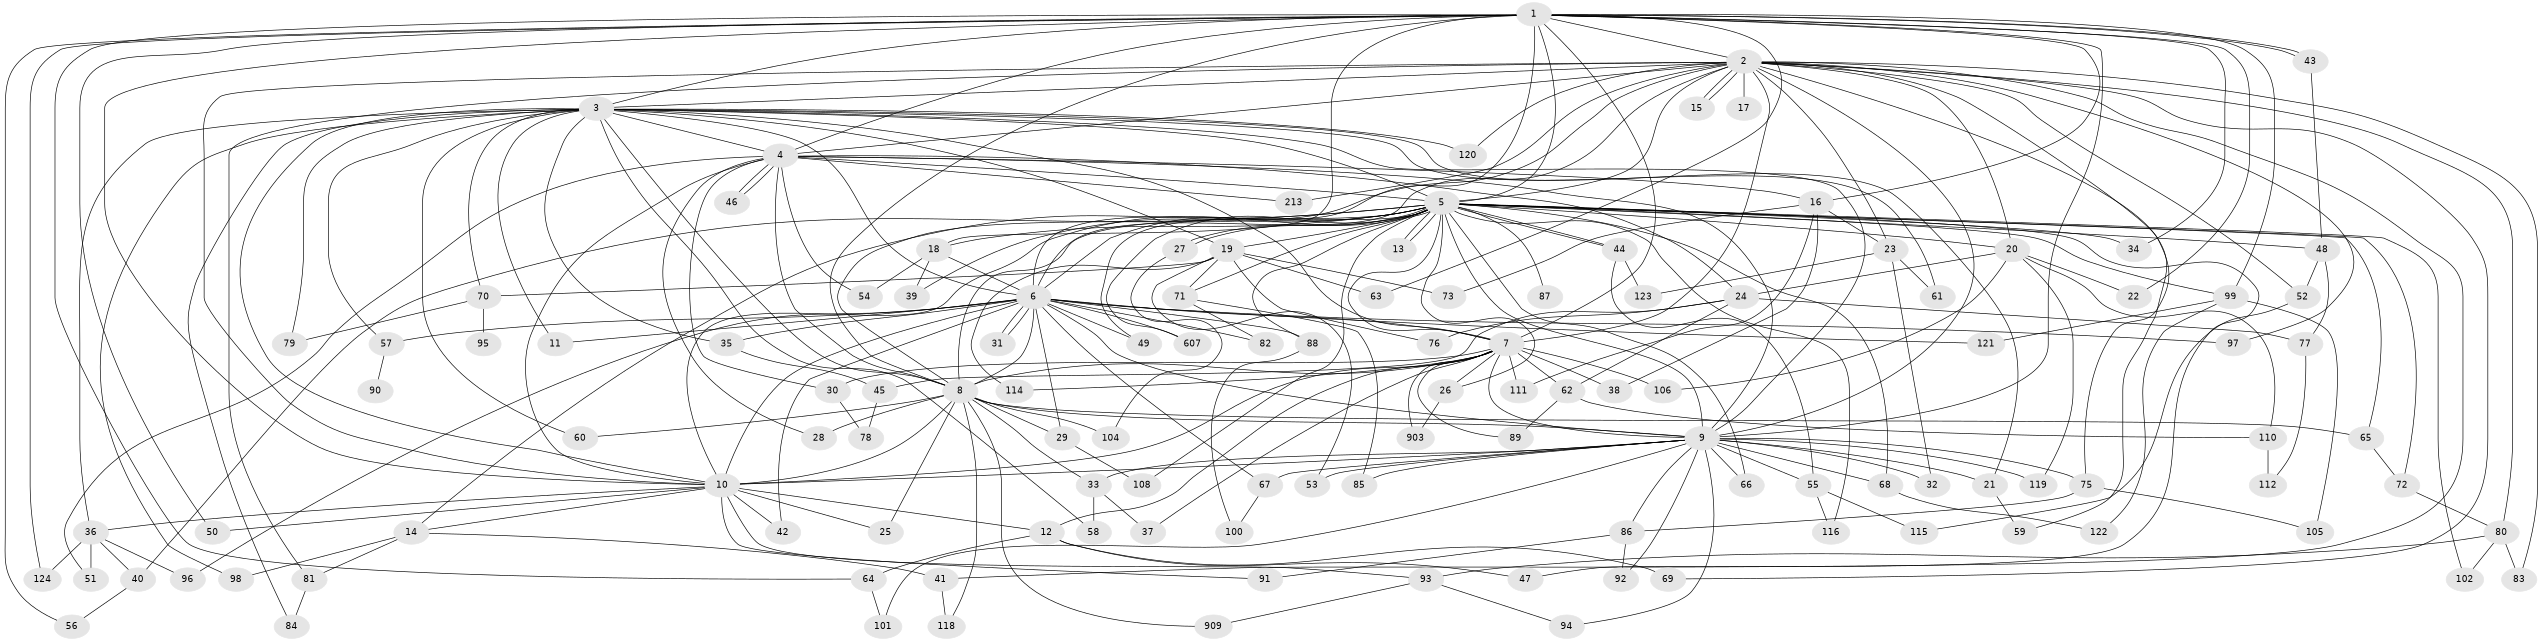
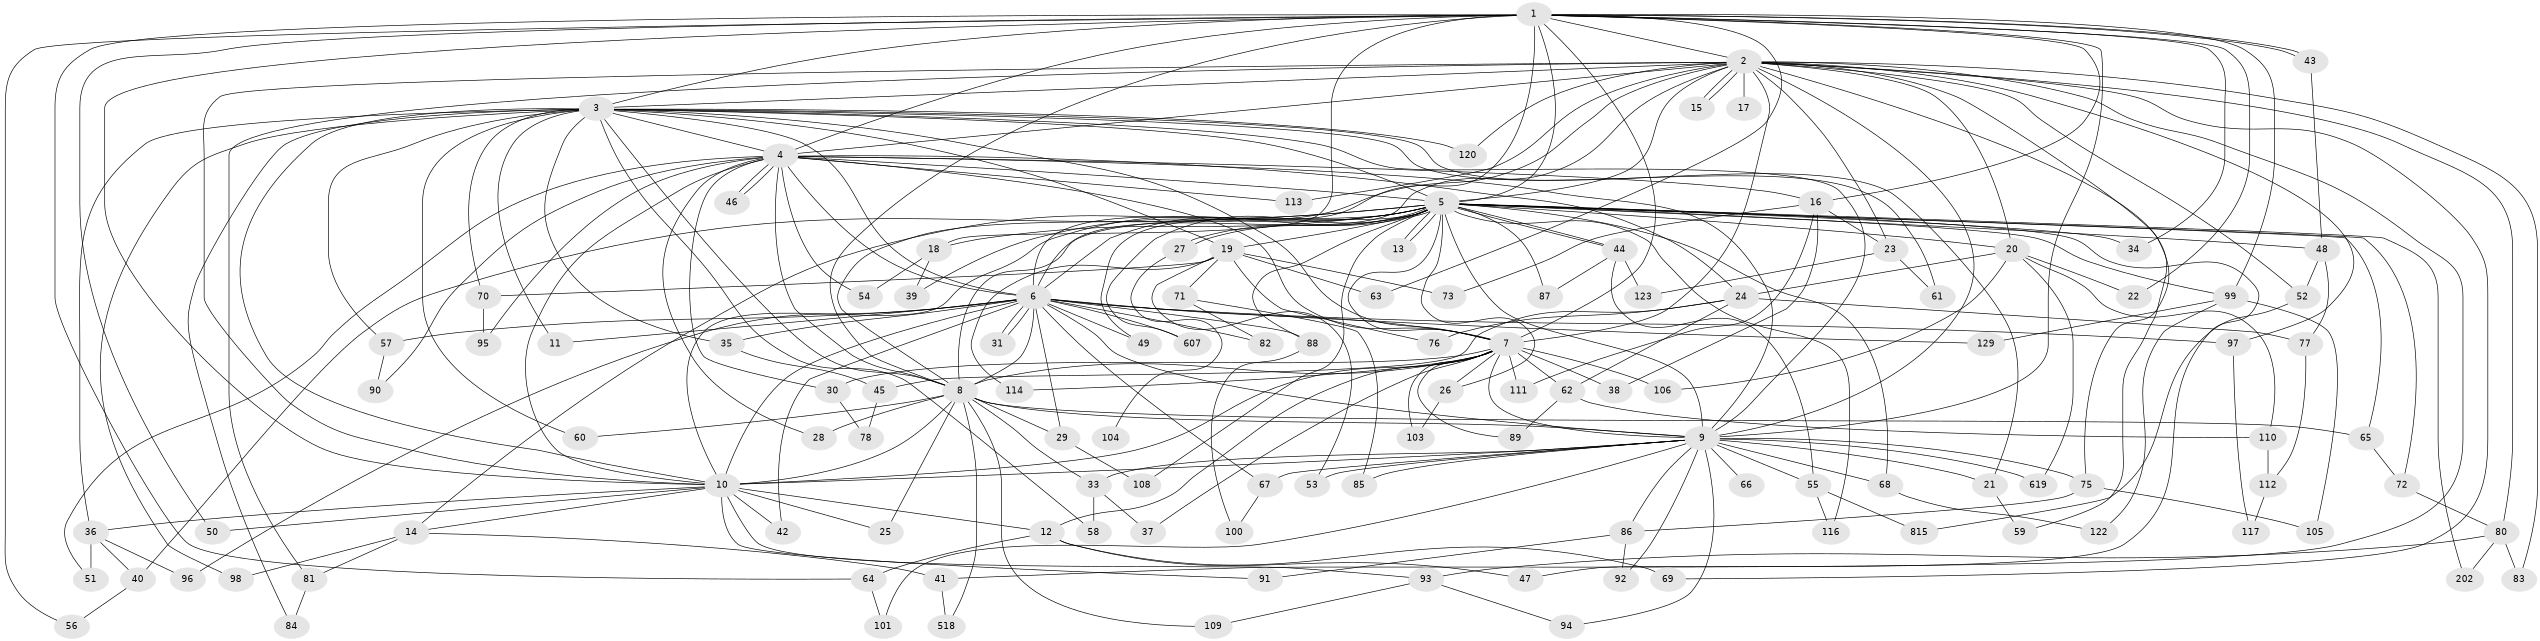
(1294, 203) -> (1294, 203)
none -> (1165, 209)
none -> (606, 211)
none -> (553, 212)
(1309, 245) -> none
(980, 272) -> (886, 260)
none -> (1582, 273)
(1619, 336) -> none
(290, 344) -> none
(1986, 344) -> (1986, 344)
(1036, 414) -> none
(1416, 438) -> (1416, 438)
(1932, 485) -> none
(2038, 485) -> (2038, 485)
(1919, 532) -> (1919, 532)
none -> (2251, 532)
(43, 580) -> none
(2465, 580) -> (2465, 580)
(947, 627) -> (947, 627)
(1213, 627) -> (1213, 627)
